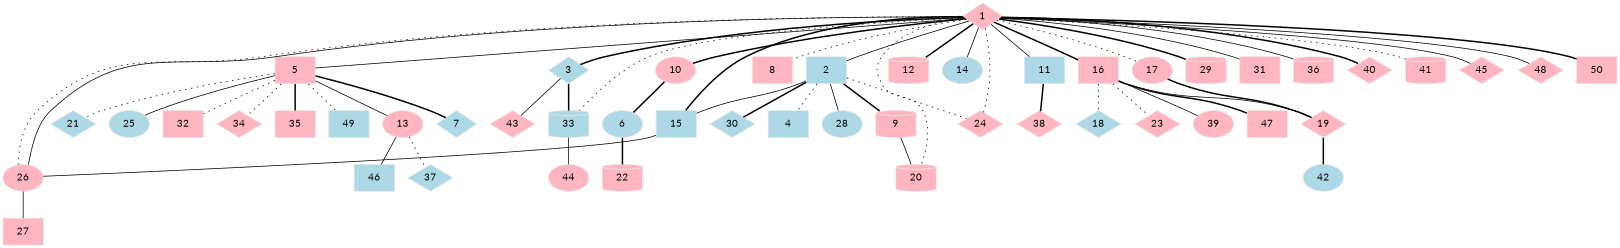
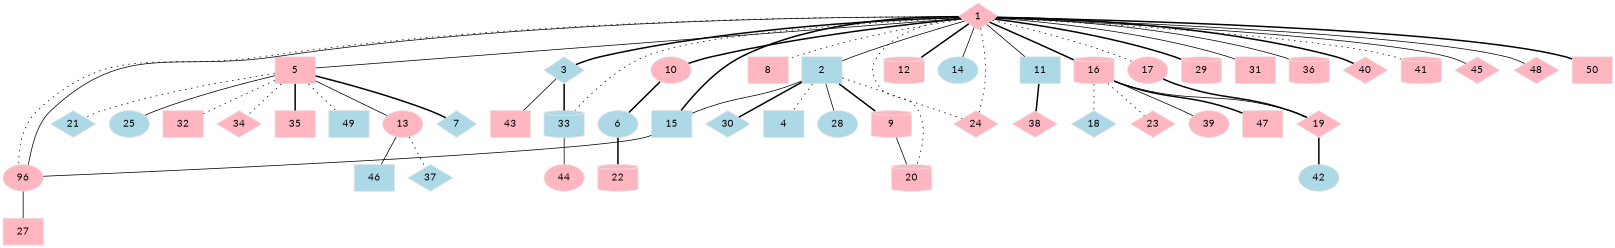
(1098, 70) -> (1094, 70)
(513, 124) -> (510, 124)
(23, 178) -> (23, 178)
